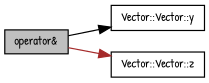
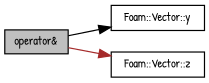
(158, 18) -> (158, 18)
(158, 65) -> (158, 65)
